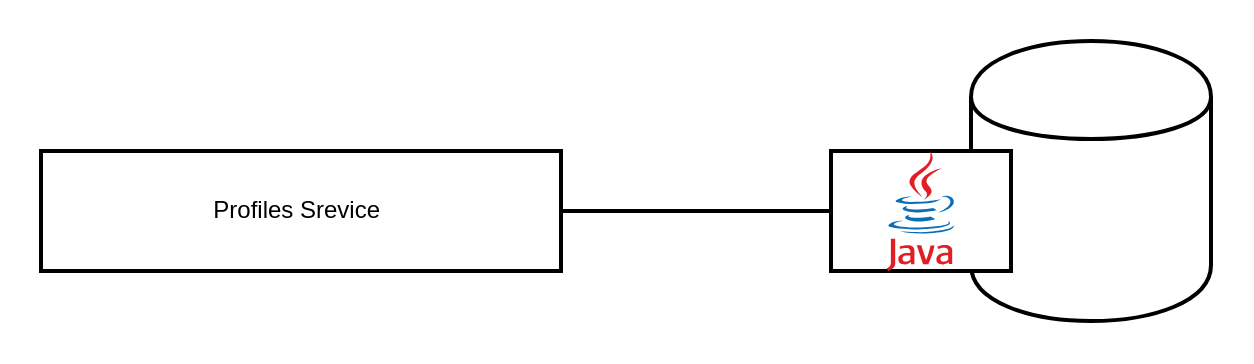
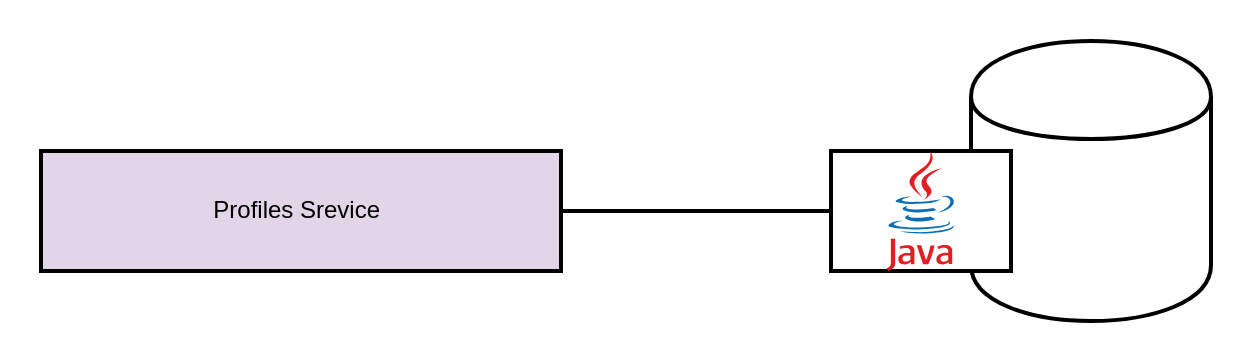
(301, 211) -> (301, 211)
